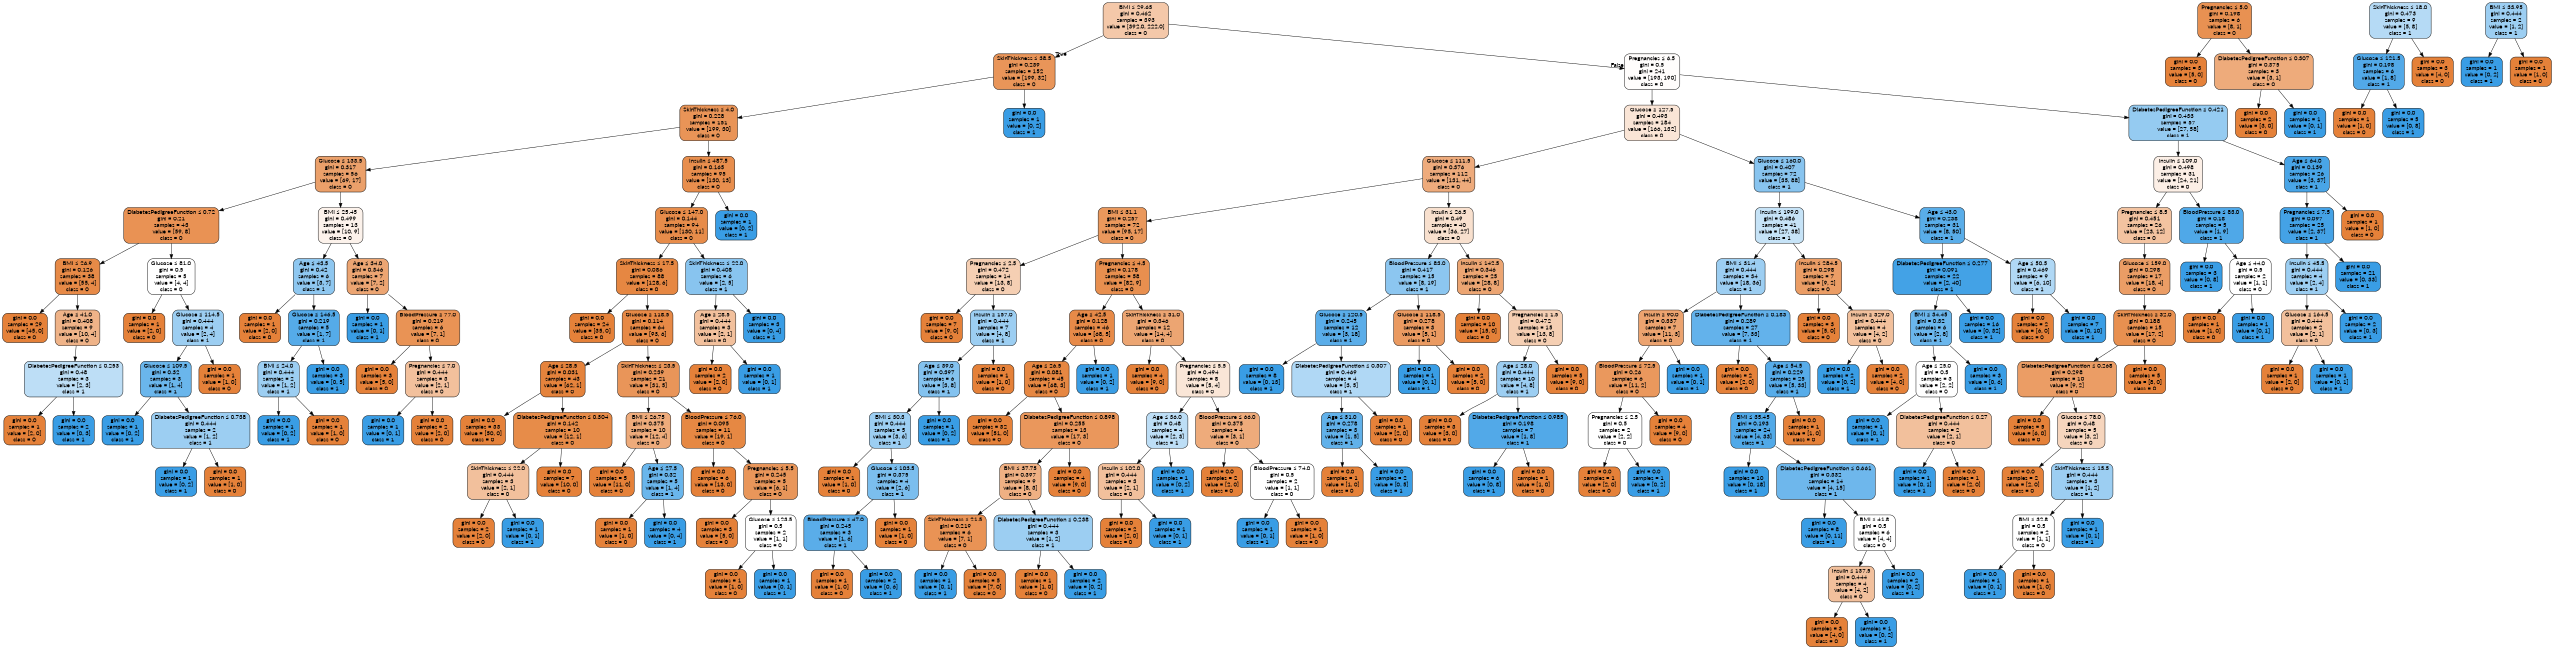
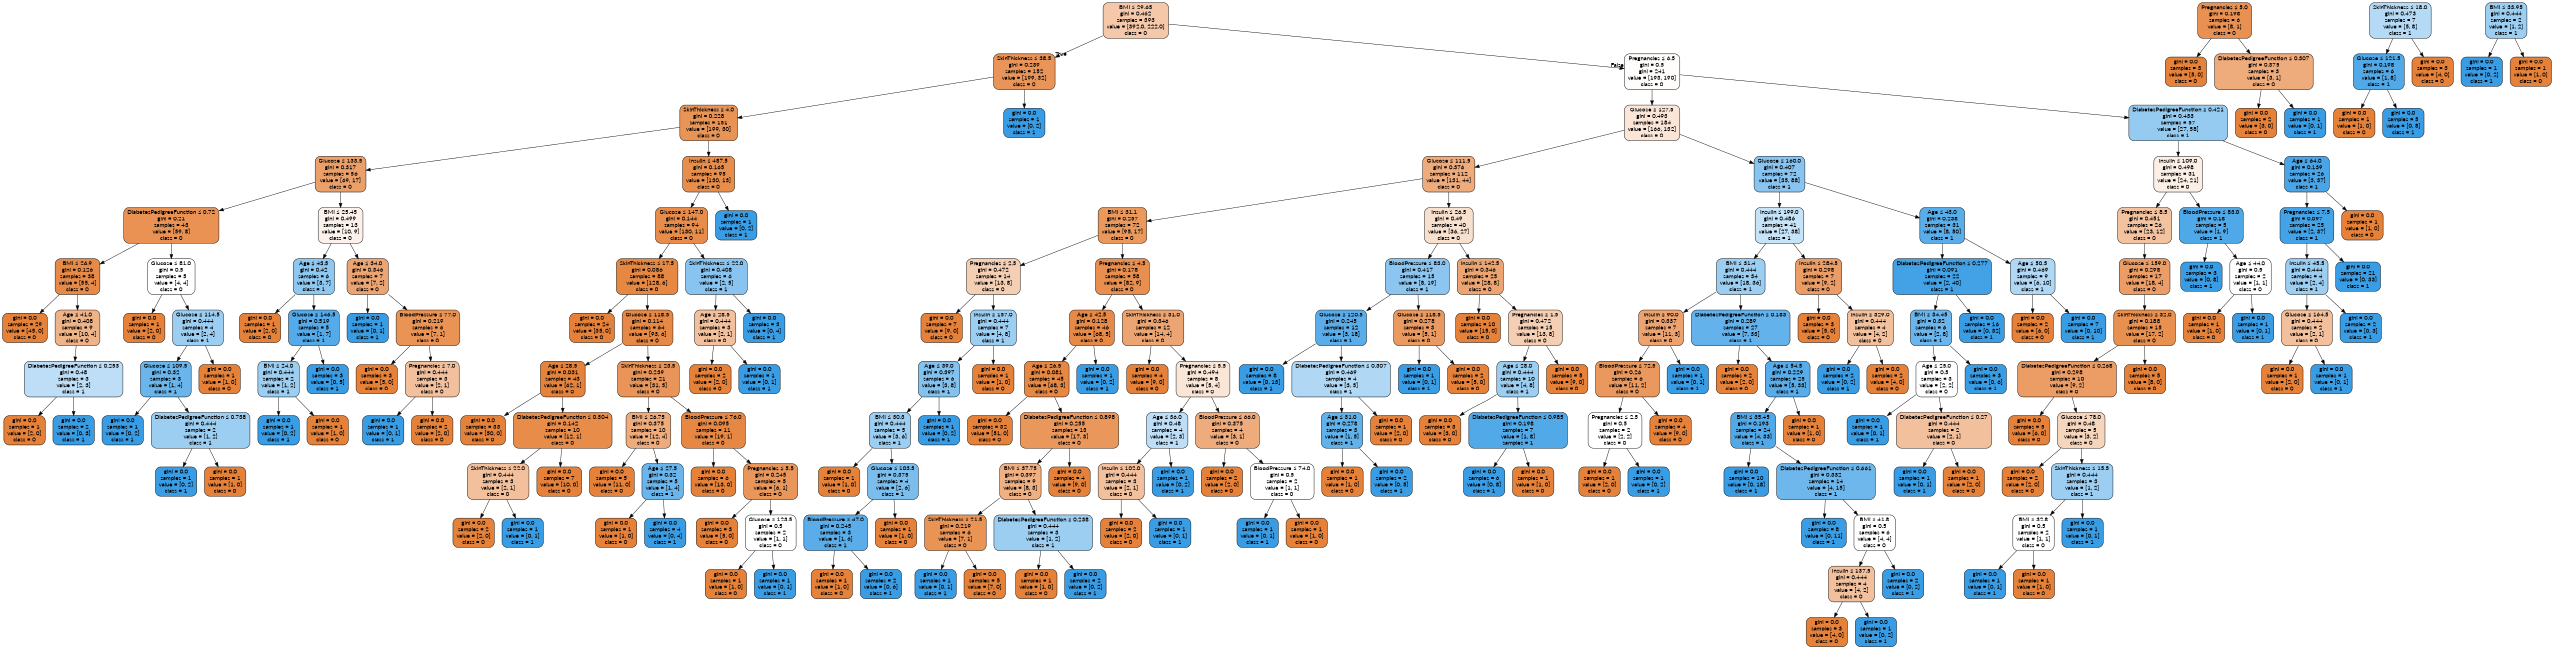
(2400, 20) -> (2400, 20)
(314, 321) -> (314, 321)
(1518, 443) -> (1518, 443)
